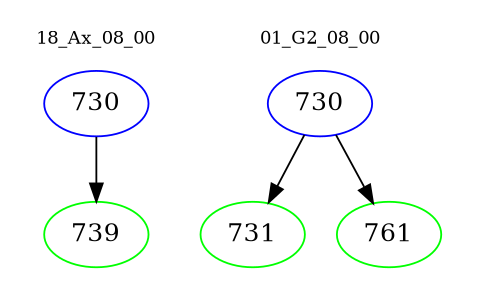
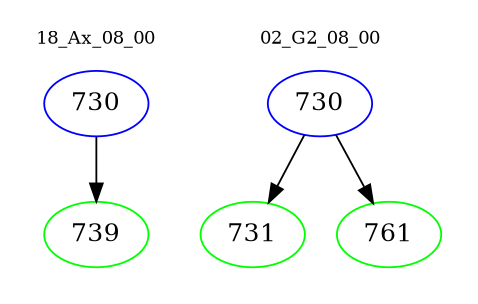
(321, 39) -> (321, 39)
